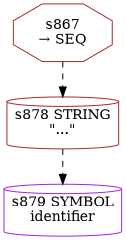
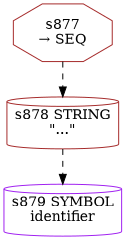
(63, 33) -> (63, 33)
